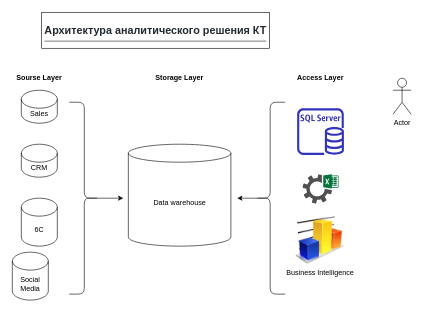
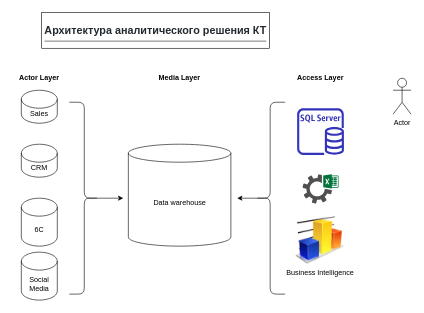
(39, 78) -> (39, 78)
(180, 78) -> (180, 78)
(30, 276) -> (39, 276)
